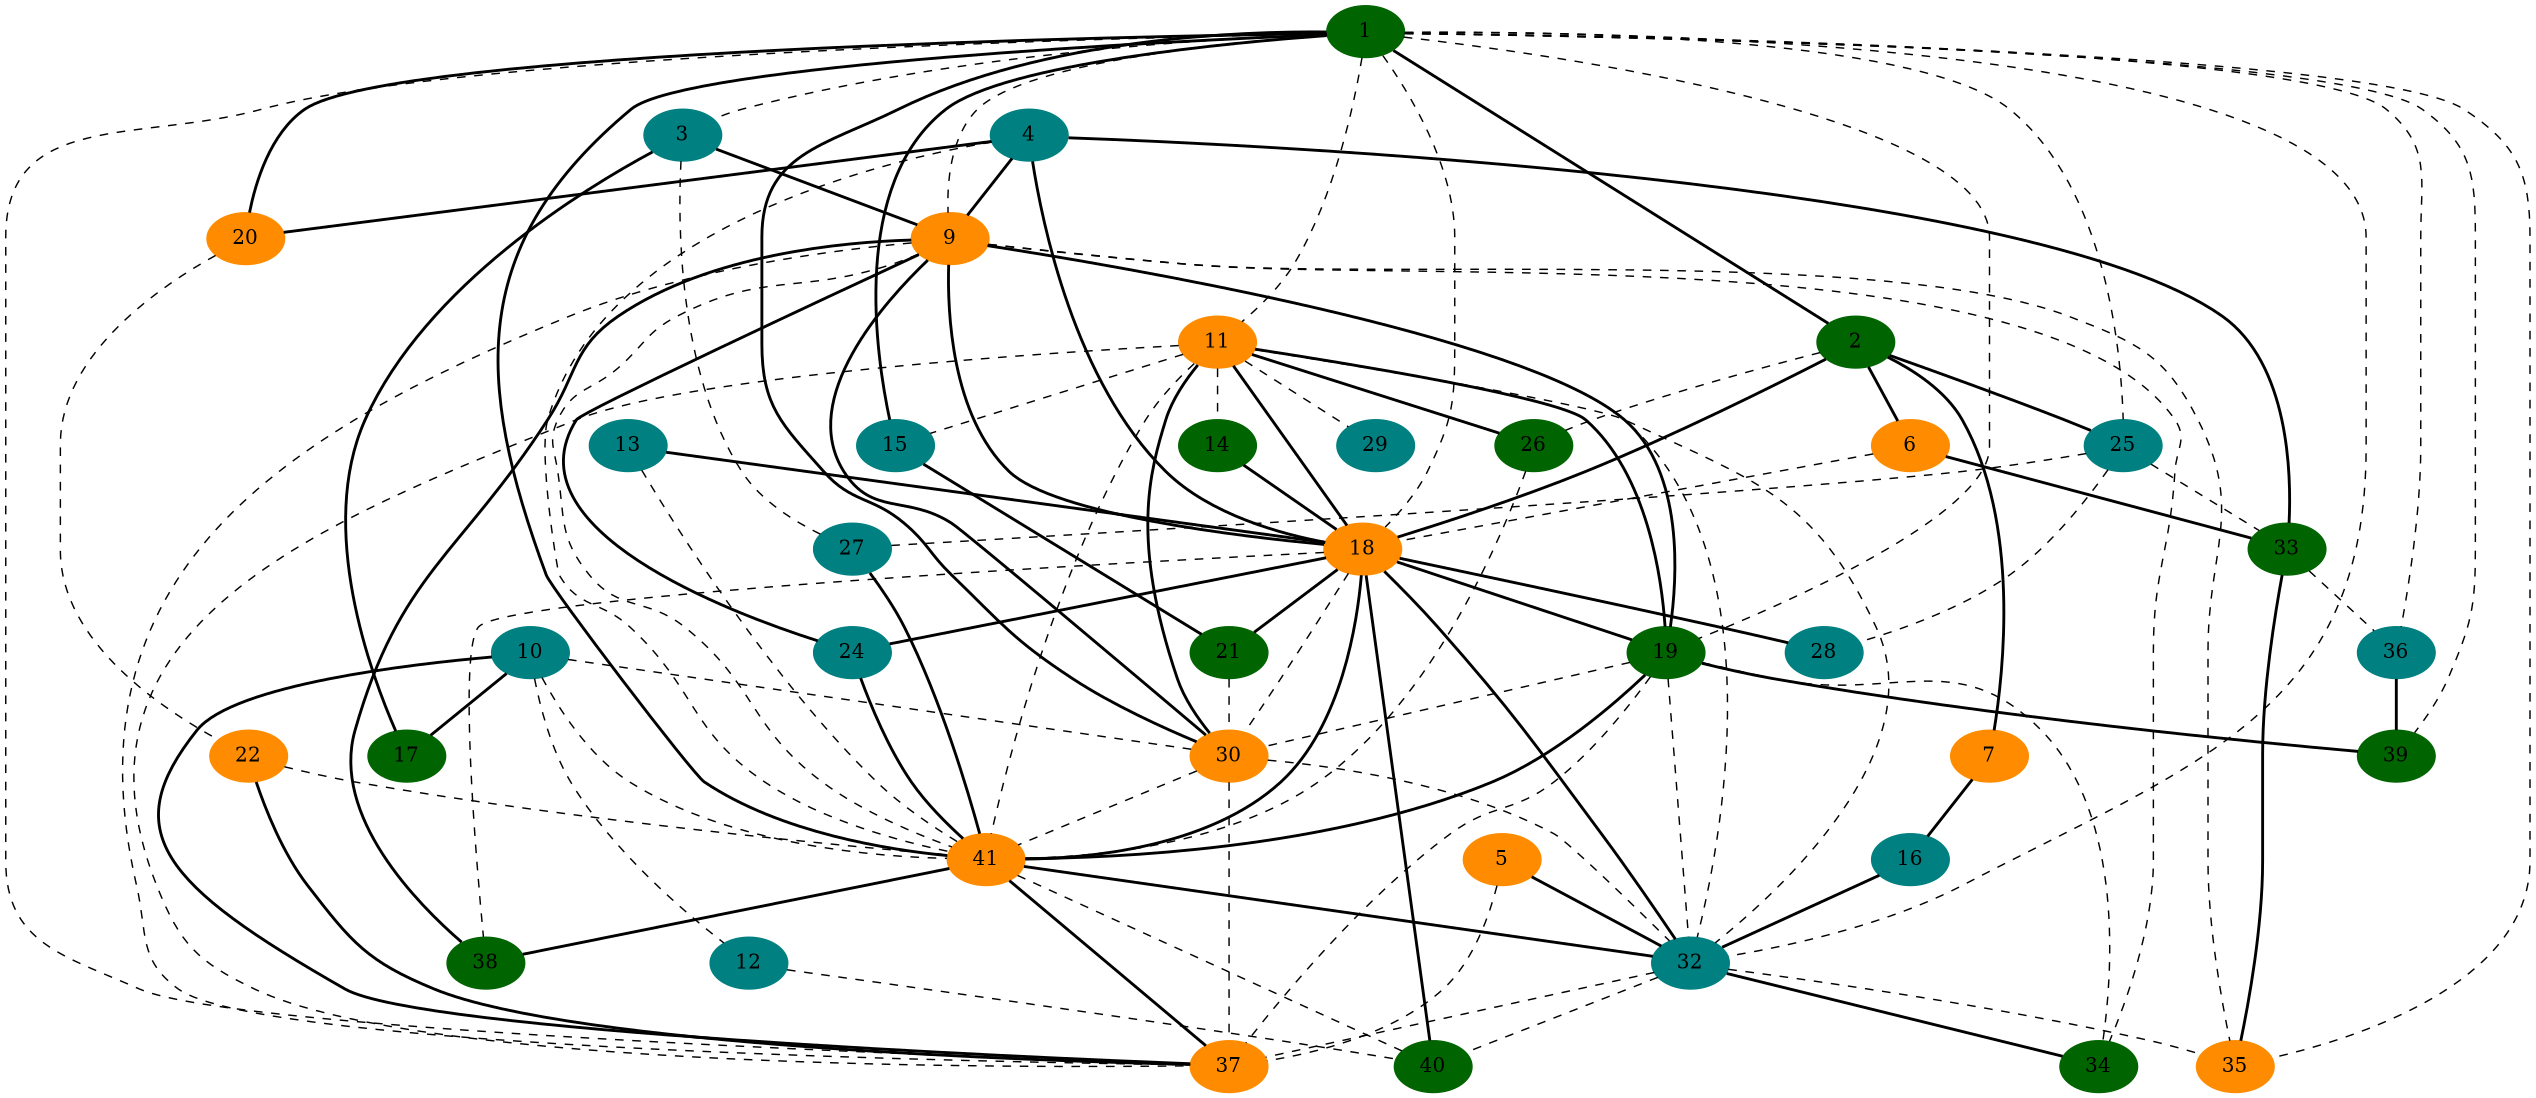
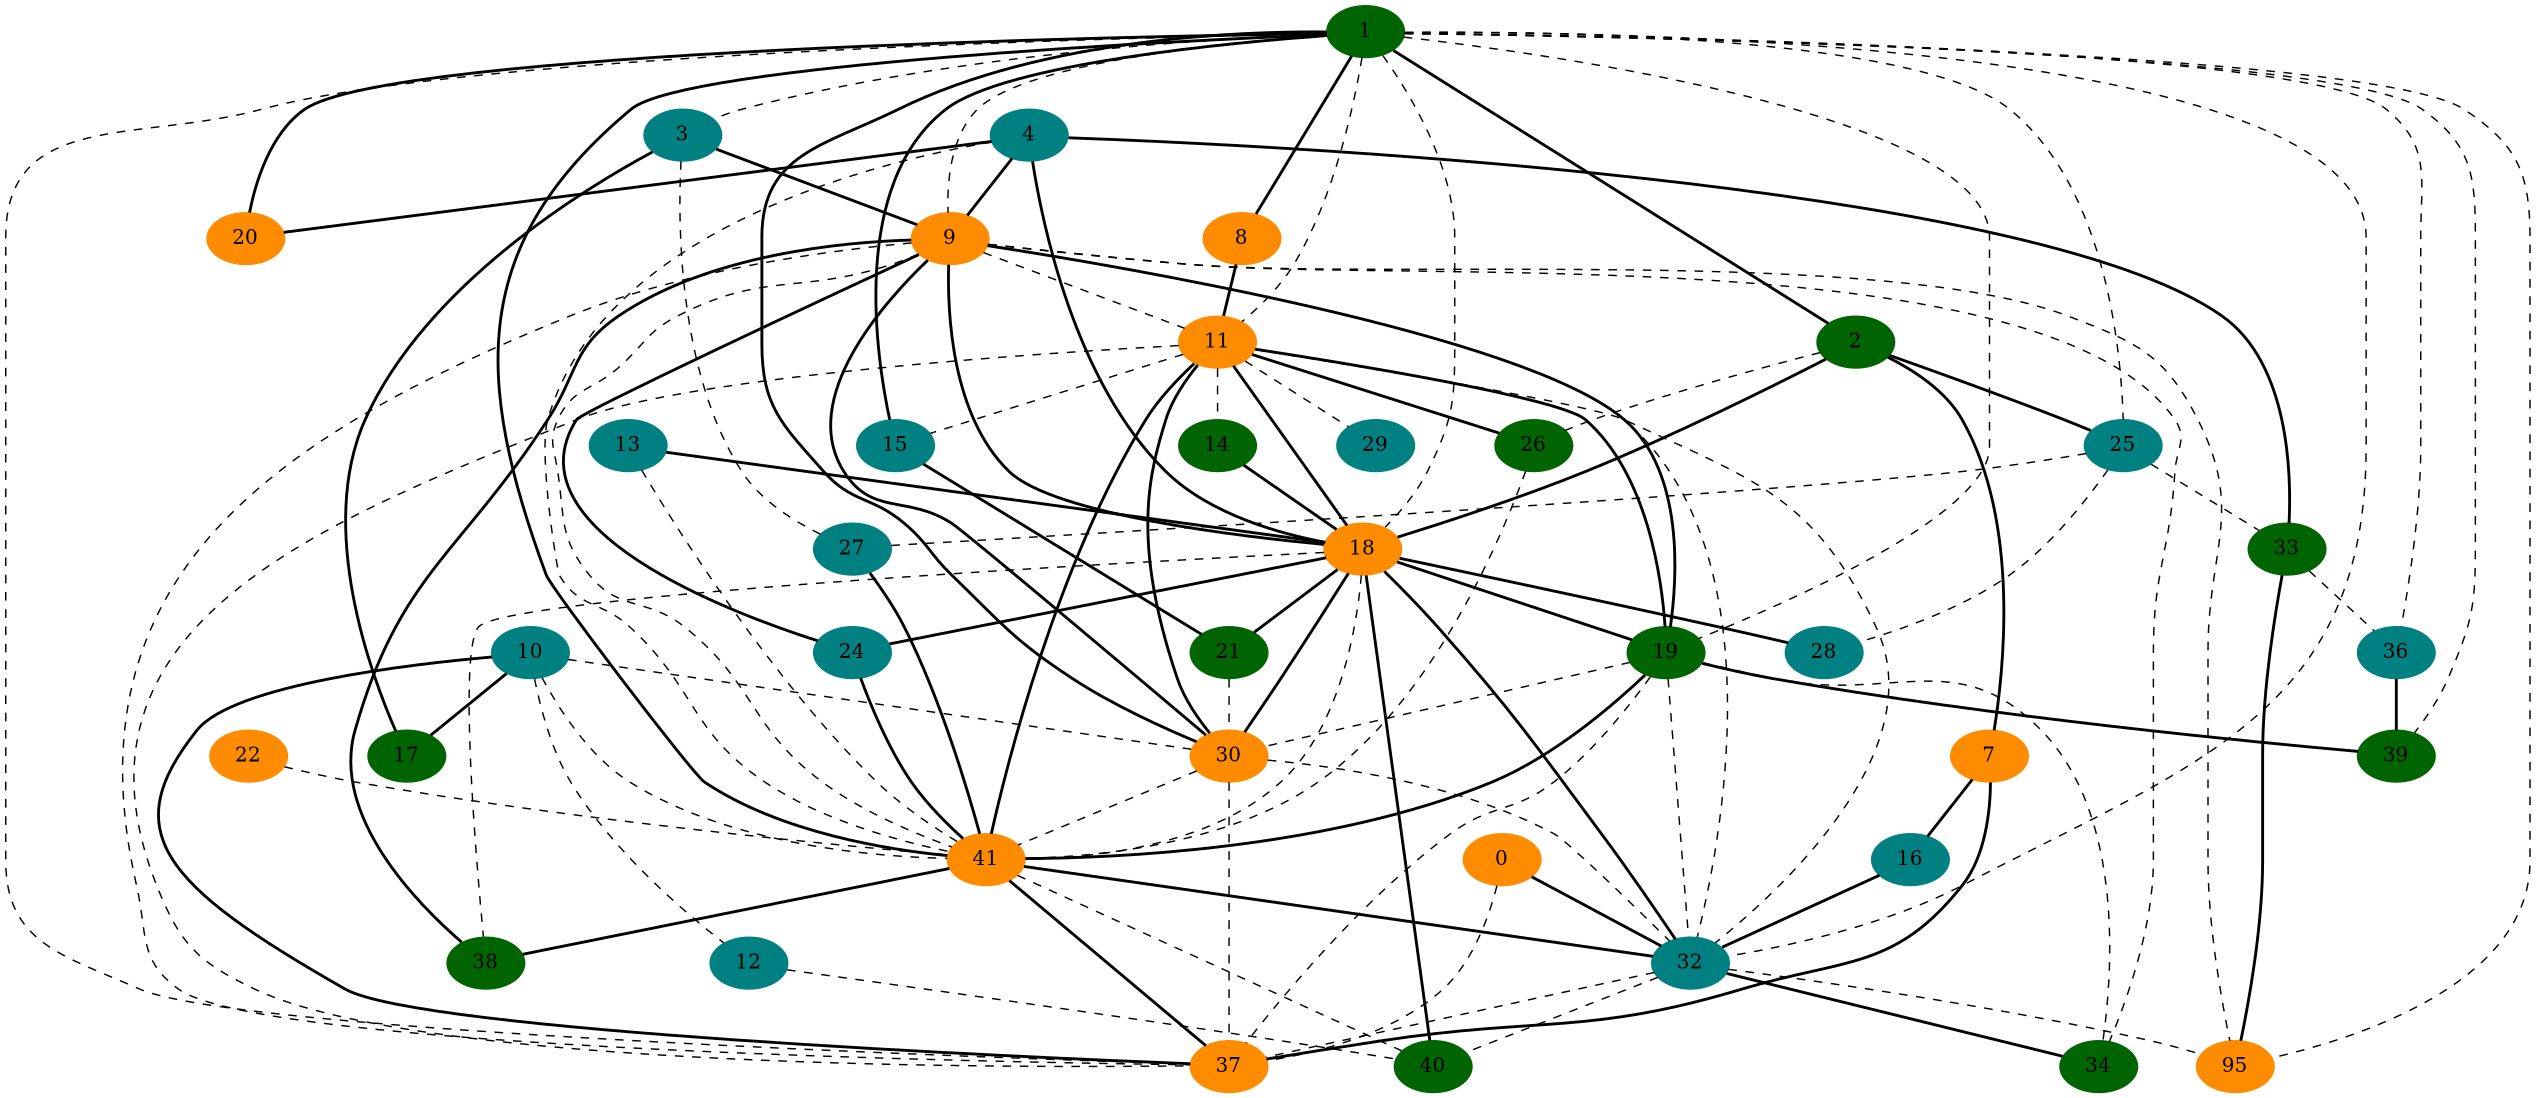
none -> (1242, 239)
none -> (1084, 290)
(1910, 446) -> none
(60, 499) -> none
(1066, 586) -> (1066, 586)
(1297, 653) -> (1297, 653)
(1263, 796) -> (1263, 796)
(1502, 860) -> (1502, 860)
(514, 1011) -> (1683, 1005)
(2235, 1067) -> (2235, 1067)
